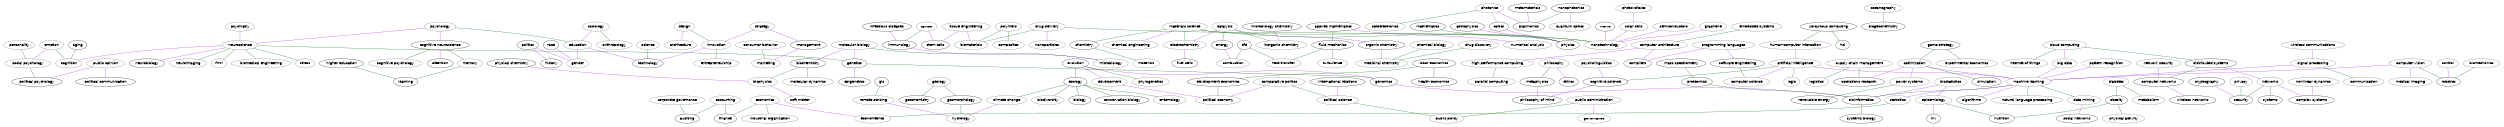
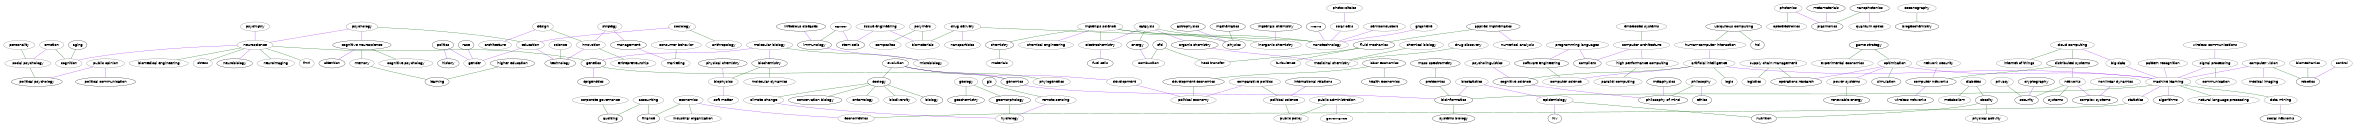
(1272, 27) -> (1276, 27)
(1499, 27) -> none
(1546, 73) -> (1682, 91)
